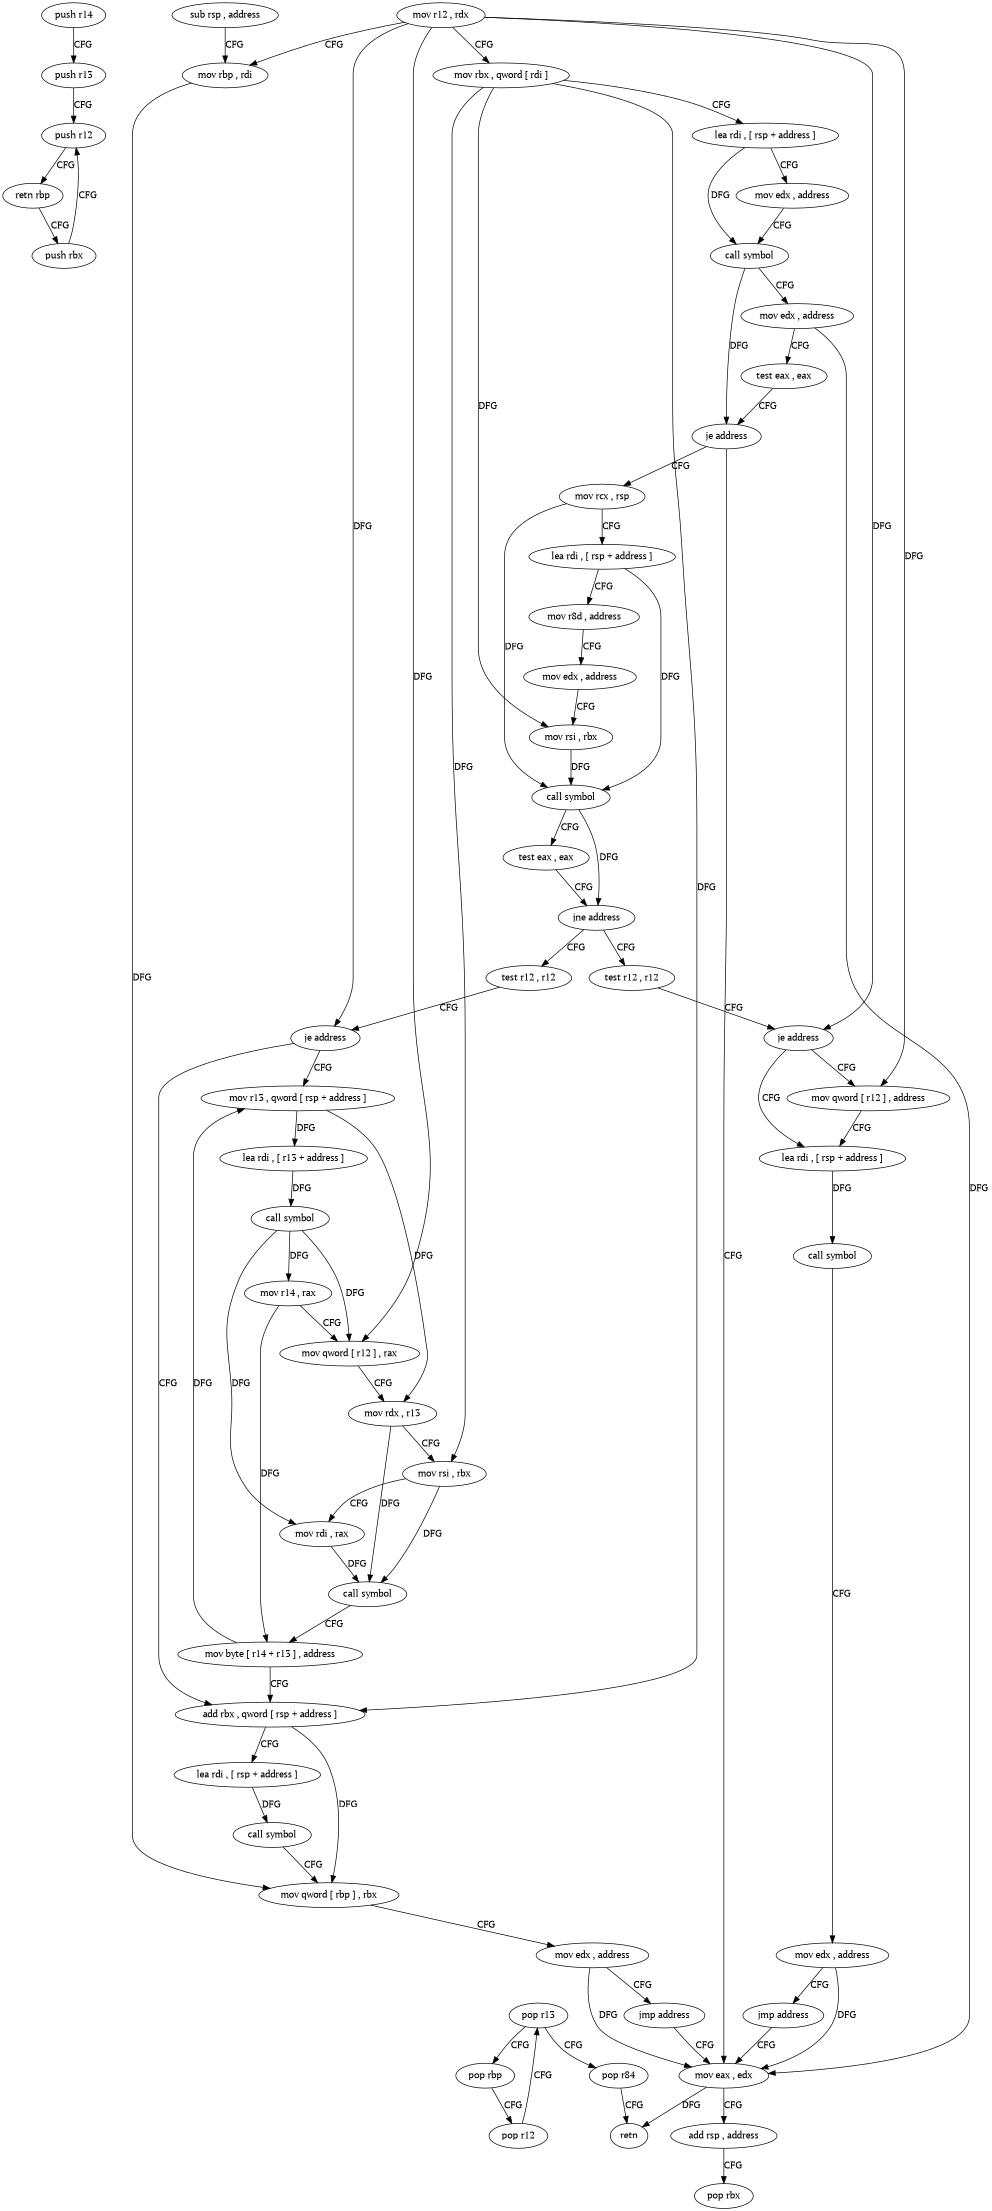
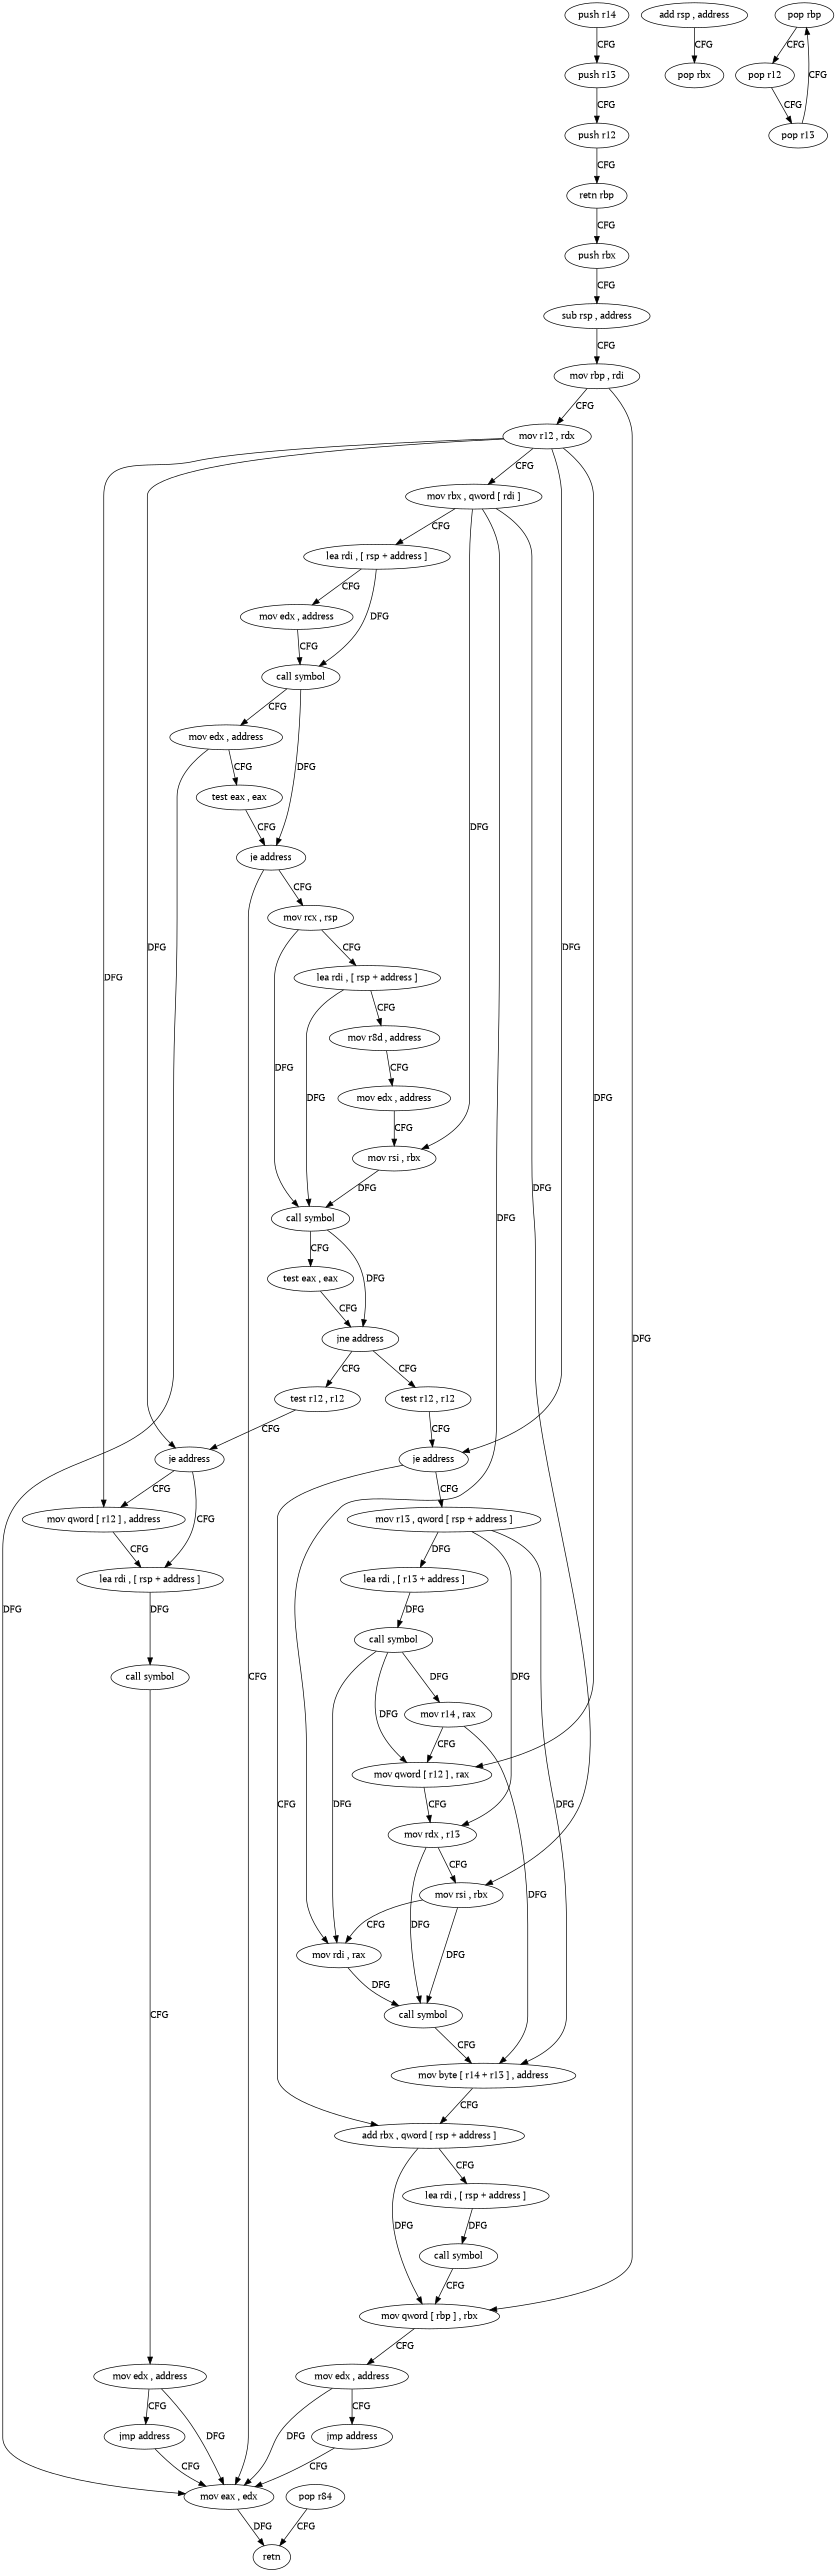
(330, 39) -> (574, 404)
(77, 200) -> (597, 283)
(697, 997) -> (497, 1292)
(193, 1376) -> (552, 1792)
(564, 2050) -> none
(724, 2102) -> none
